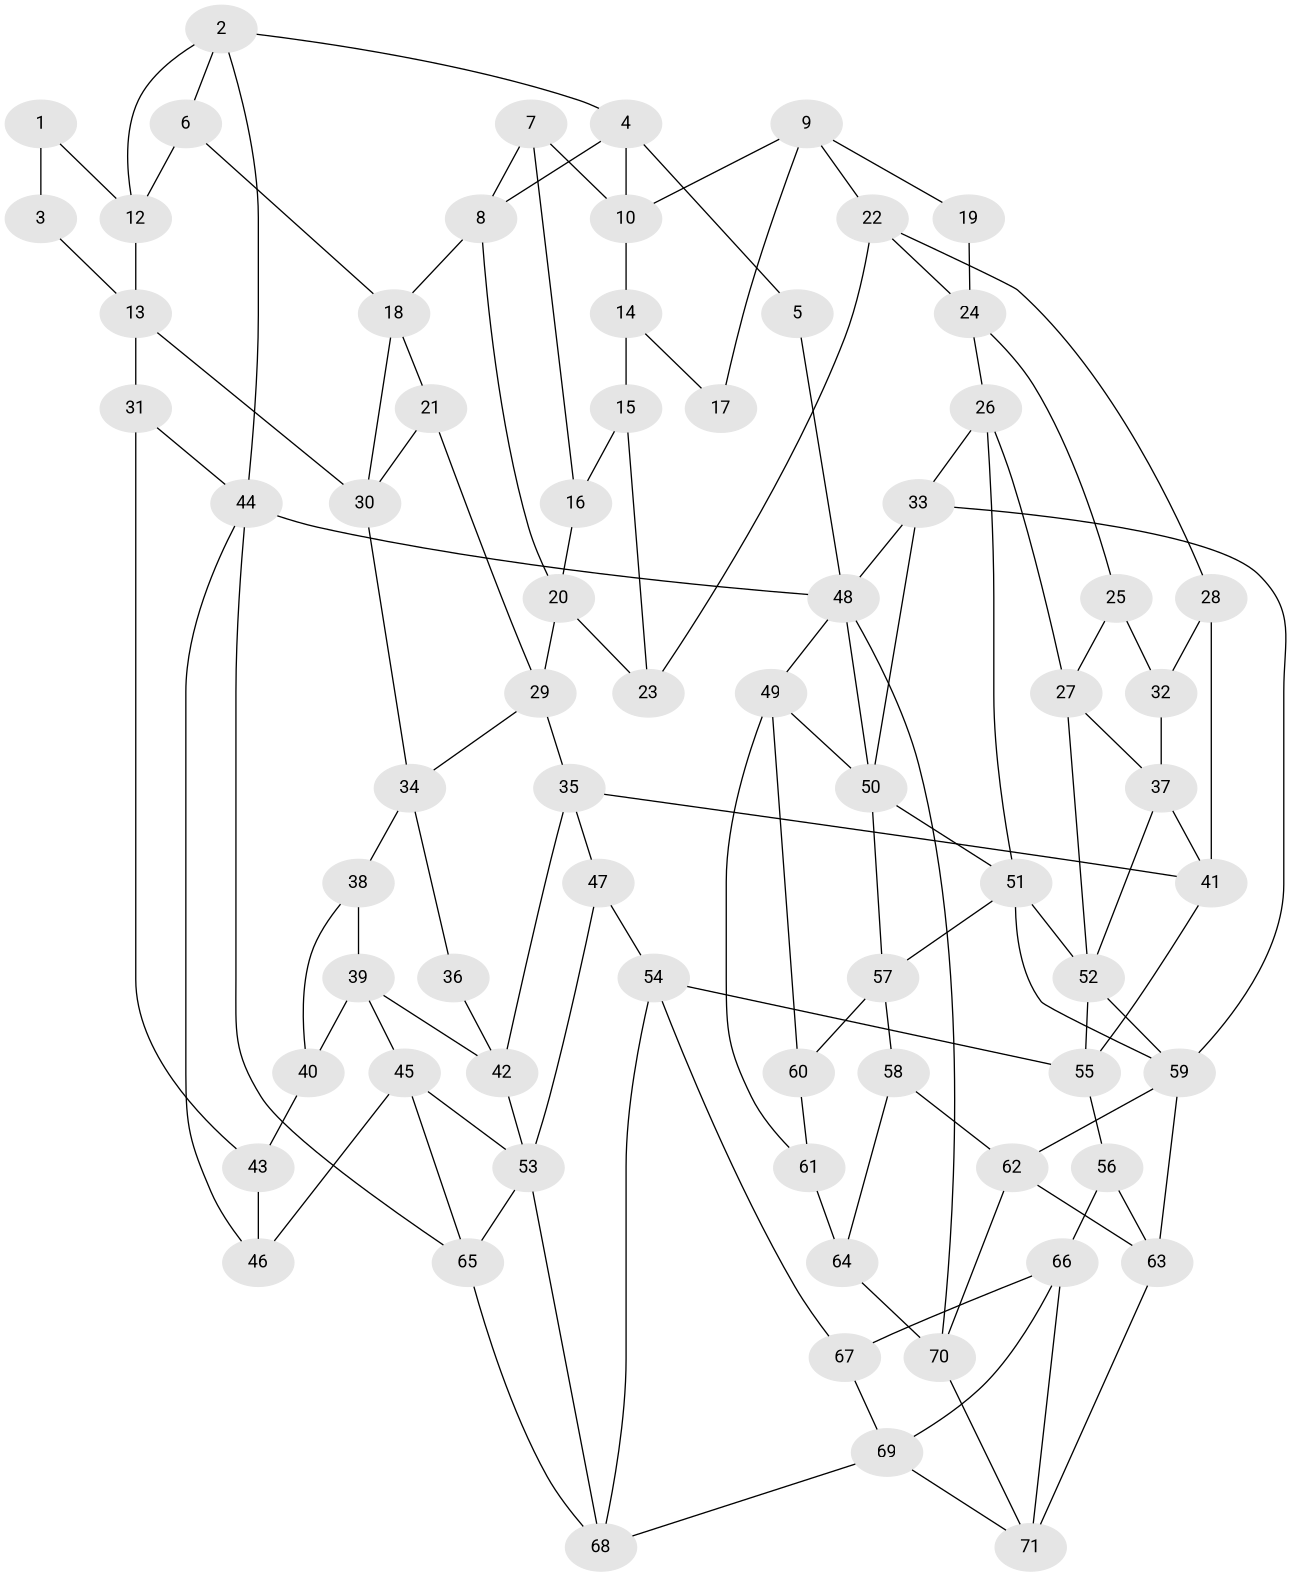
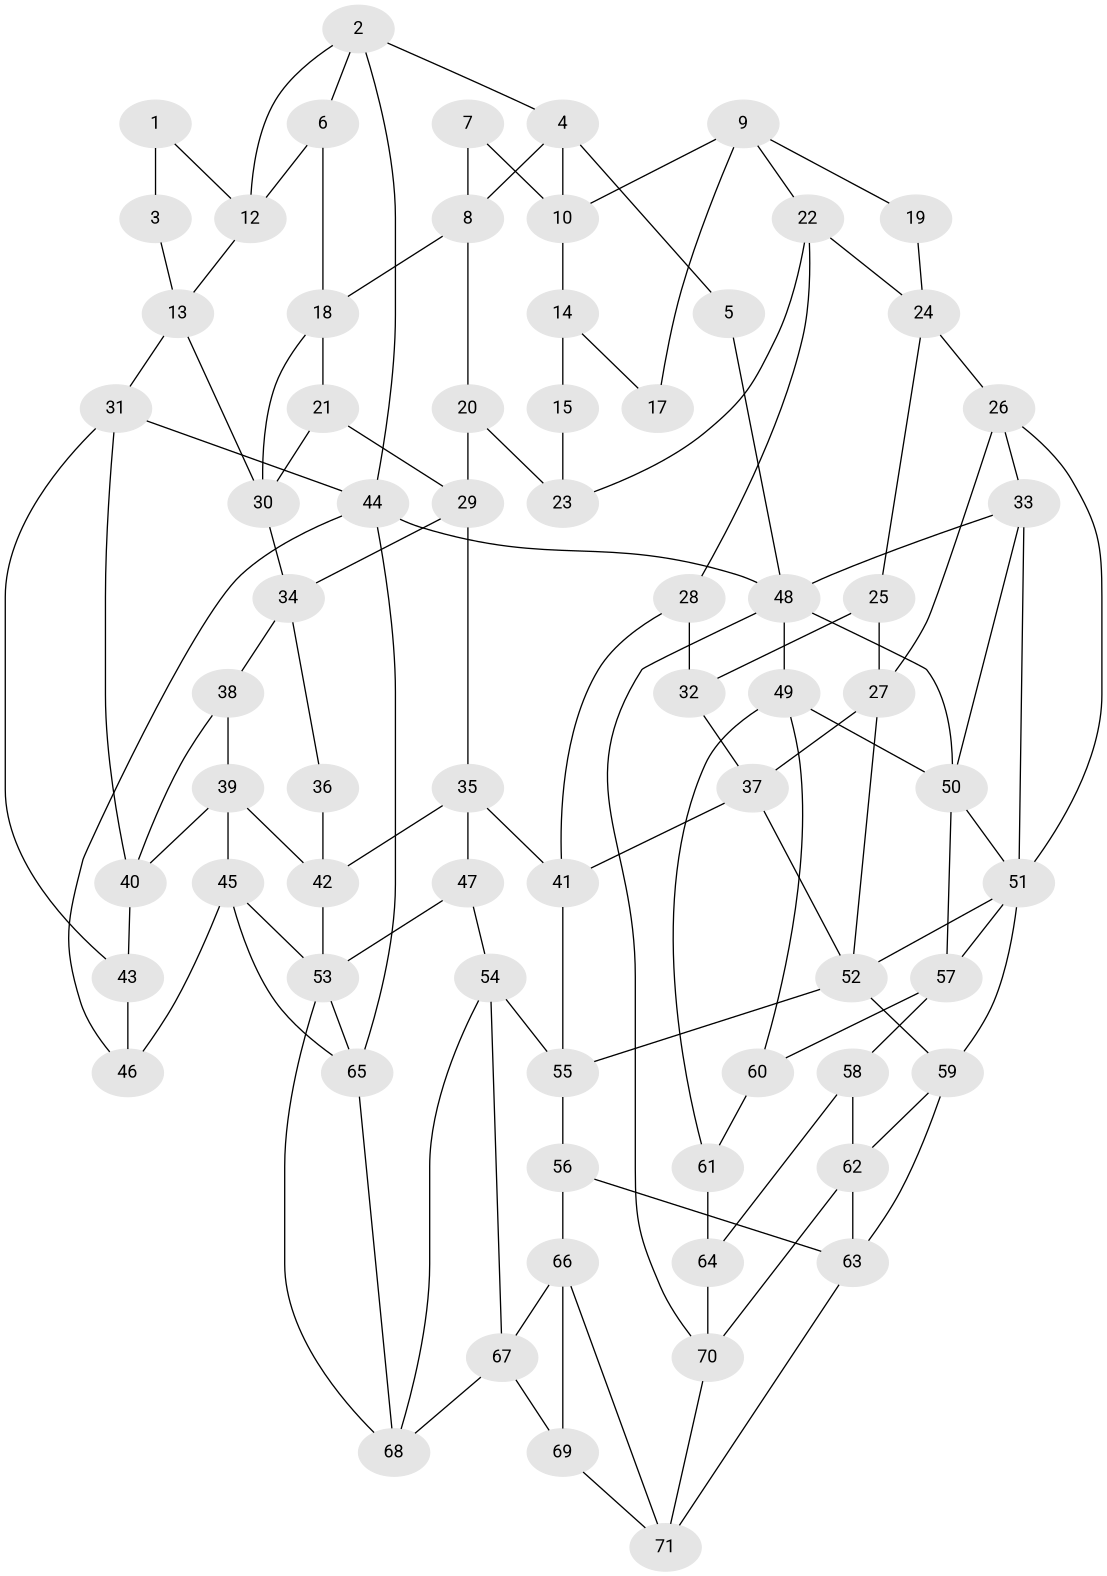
(576, 503) -> none
none -> (105, 647)
(1285, 665) -> (1021, 693)
(744, 1500) -> (448, 1405)
